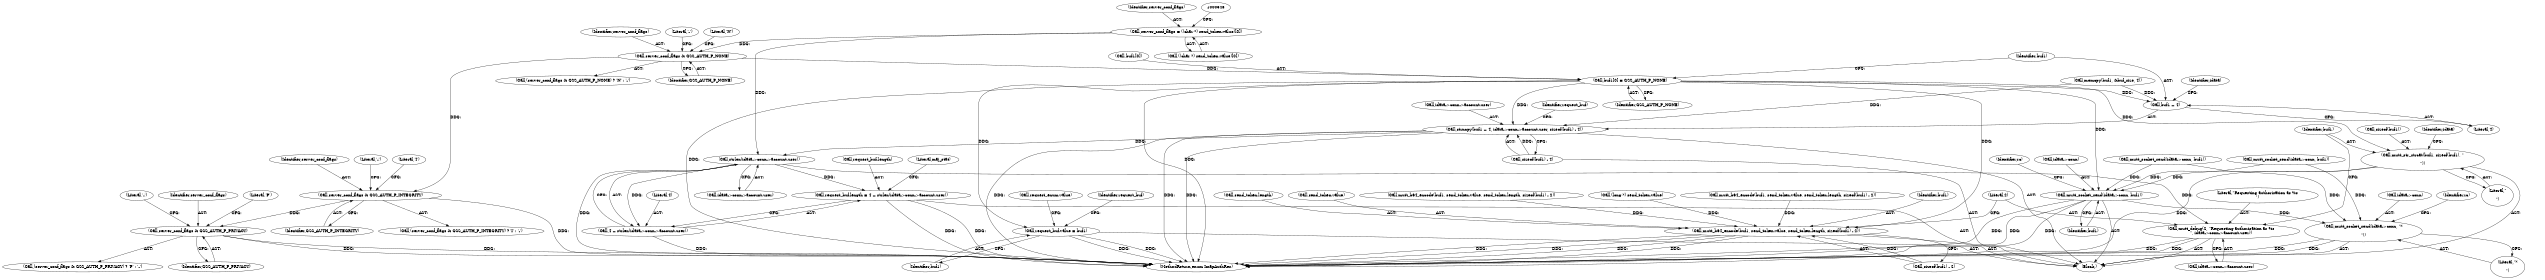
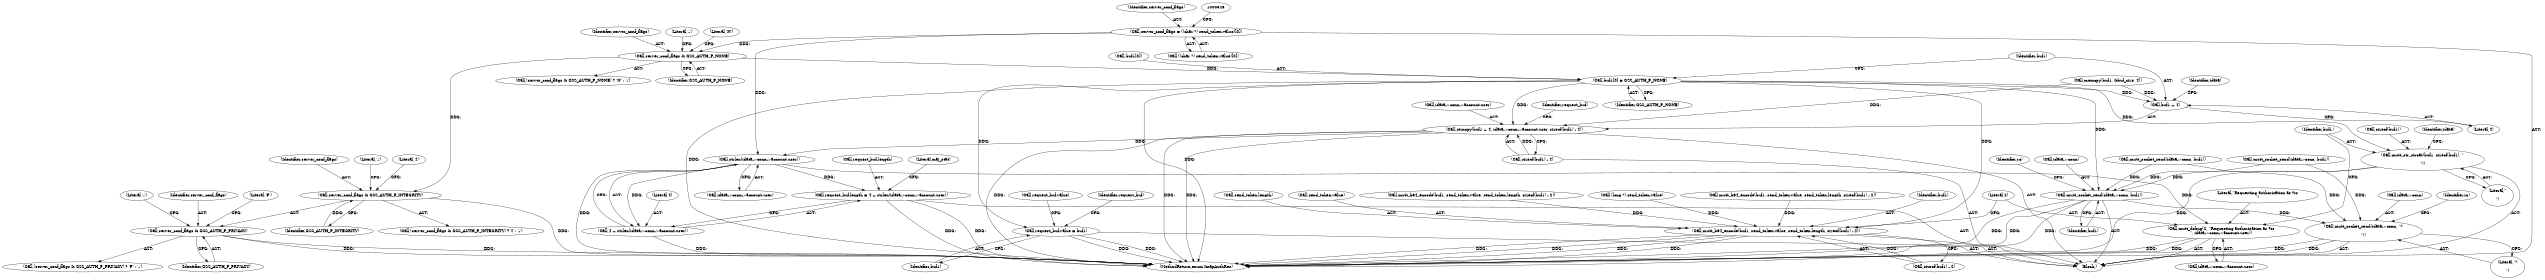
none -> (2206, 42)
(1046, 195) -> (1046, 195)
(296, 213) -> (296, 213)
(339, 213) -> (339, 213)
